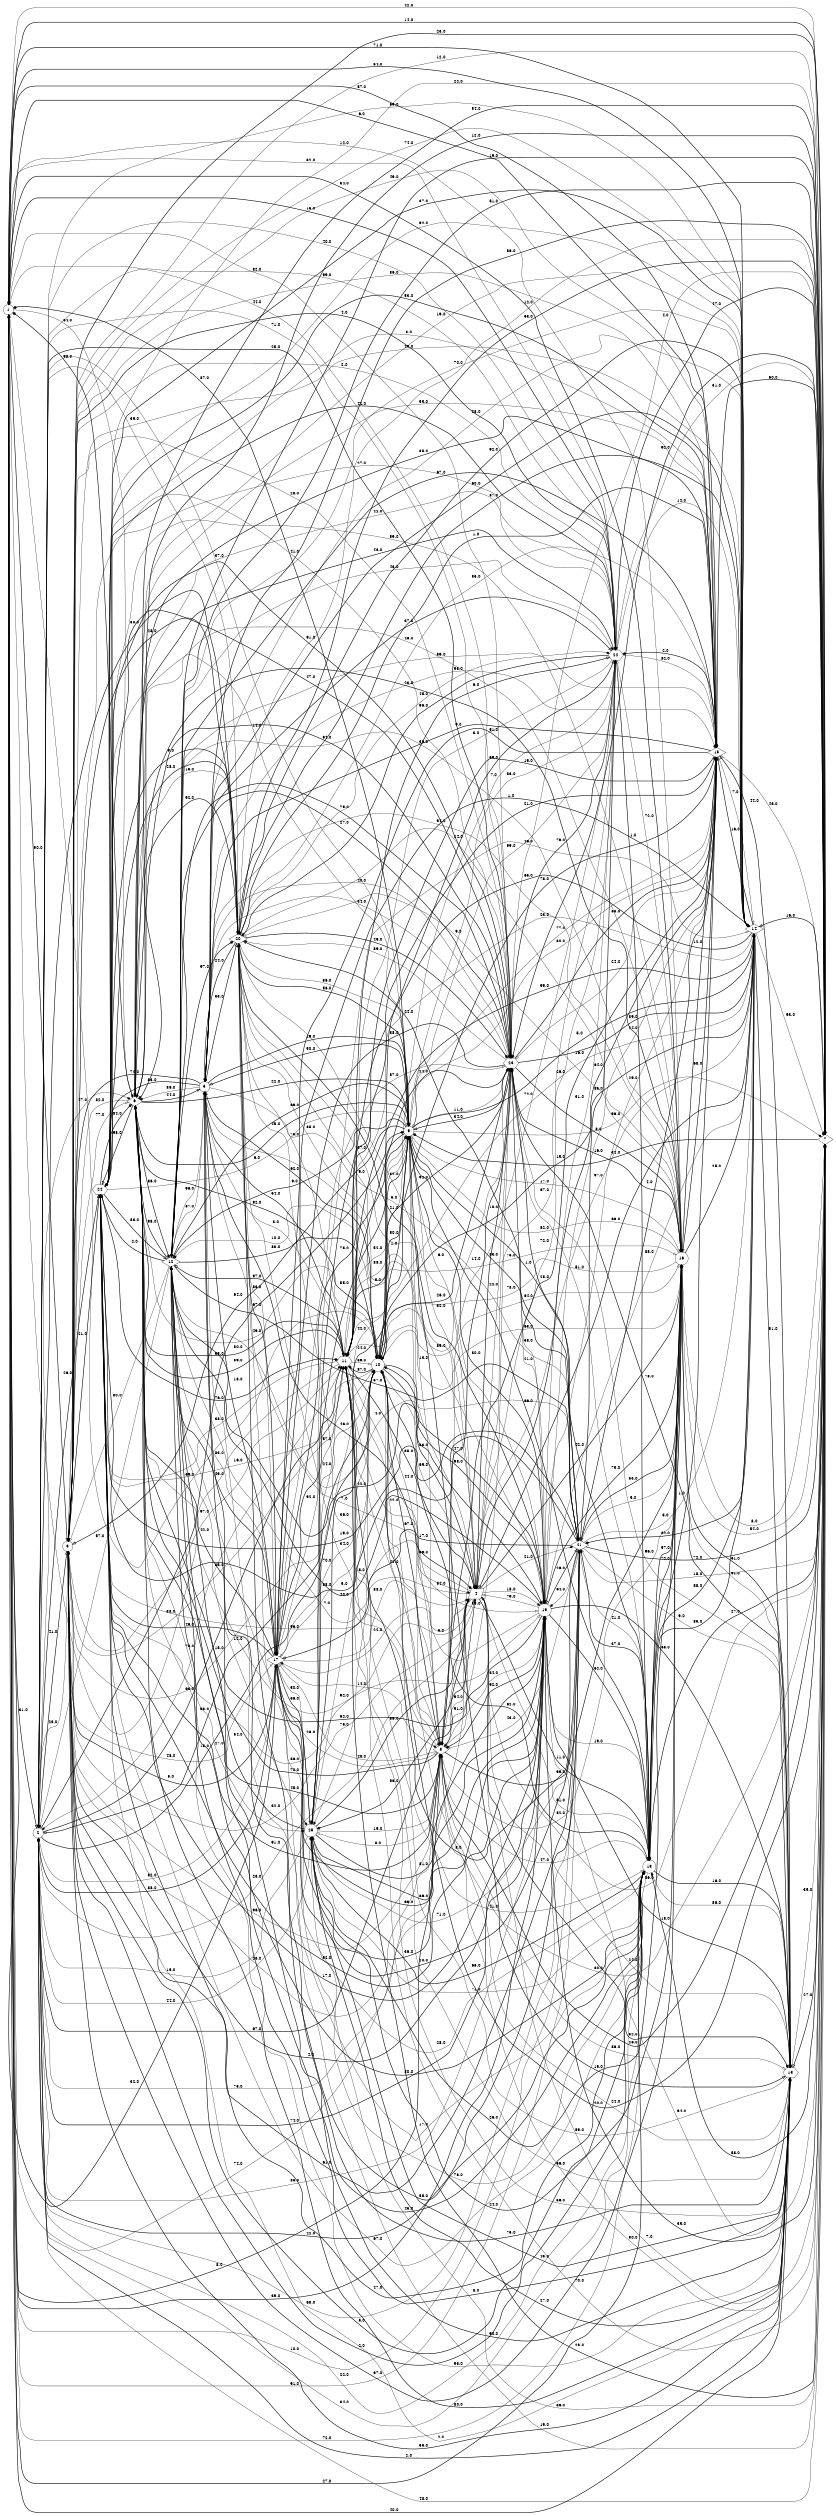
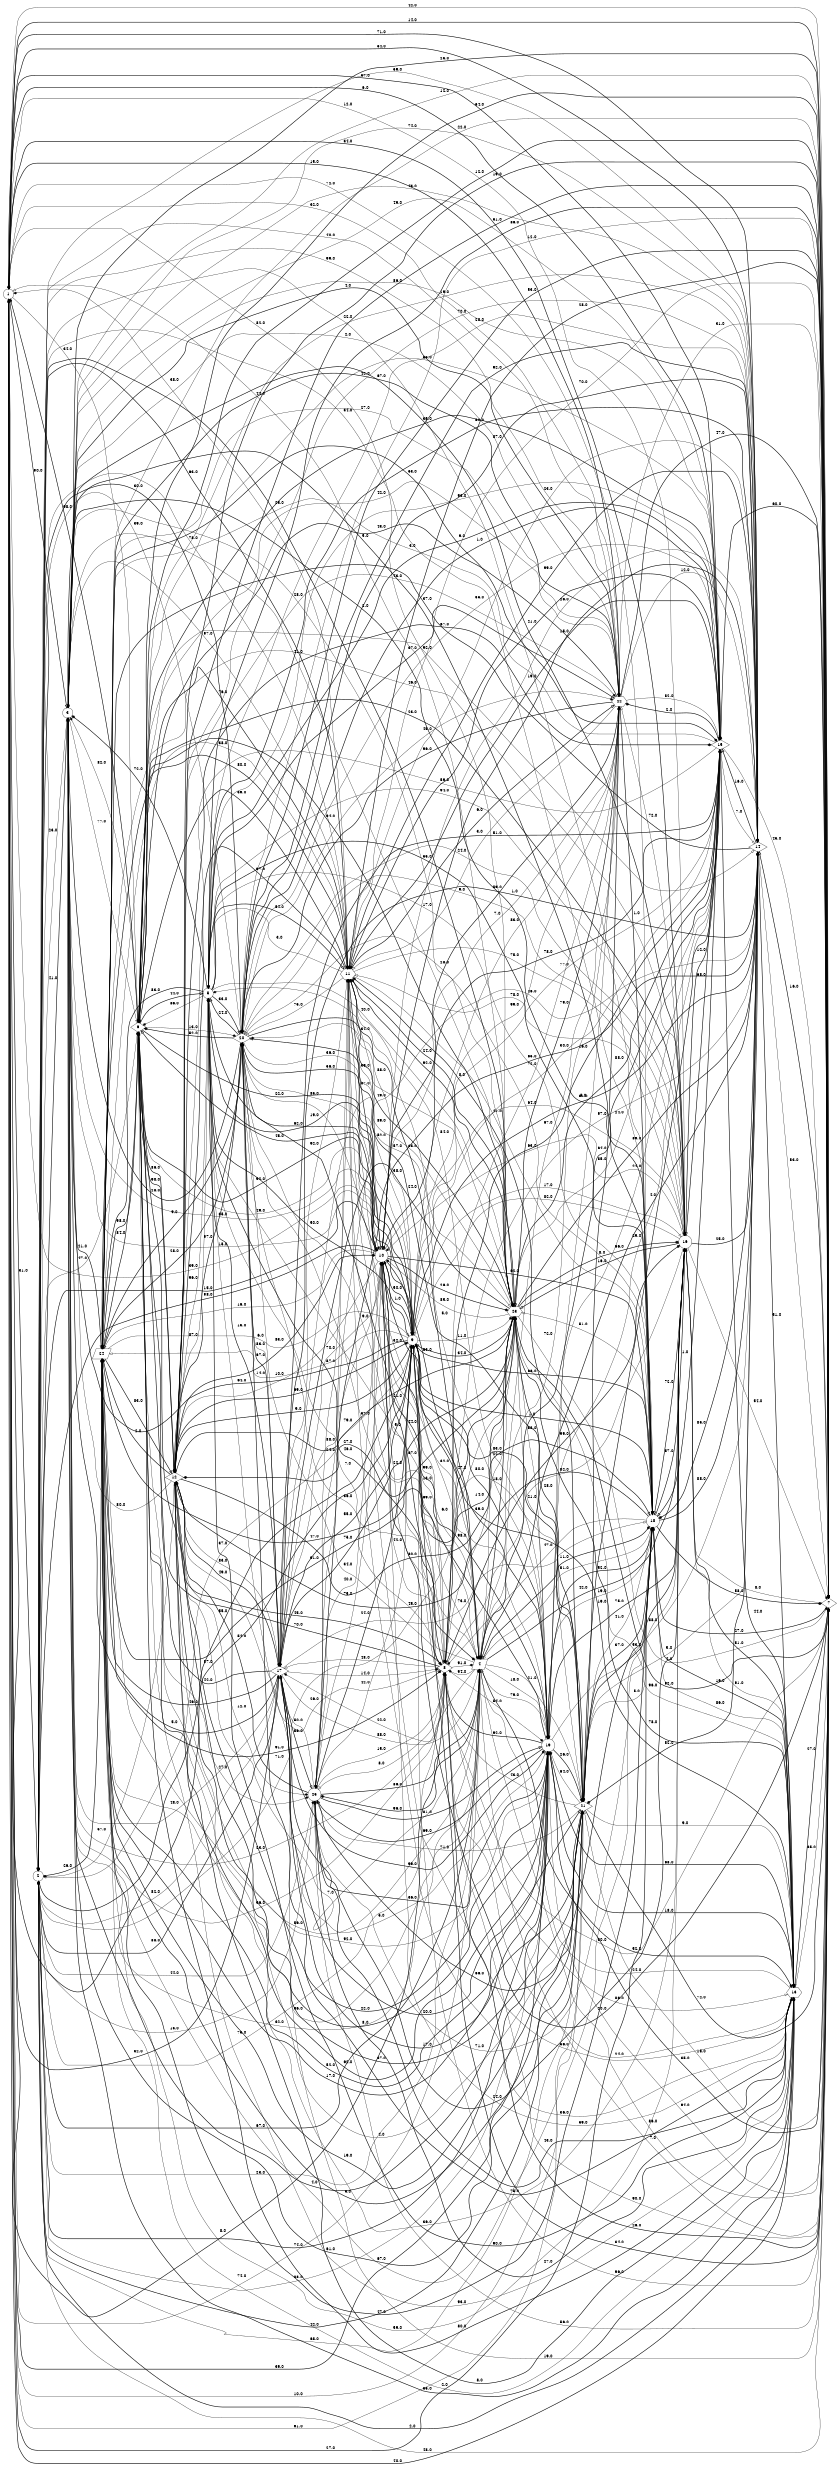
(100, 1190) -> (102, 1354)
(652, 1932) -> none
